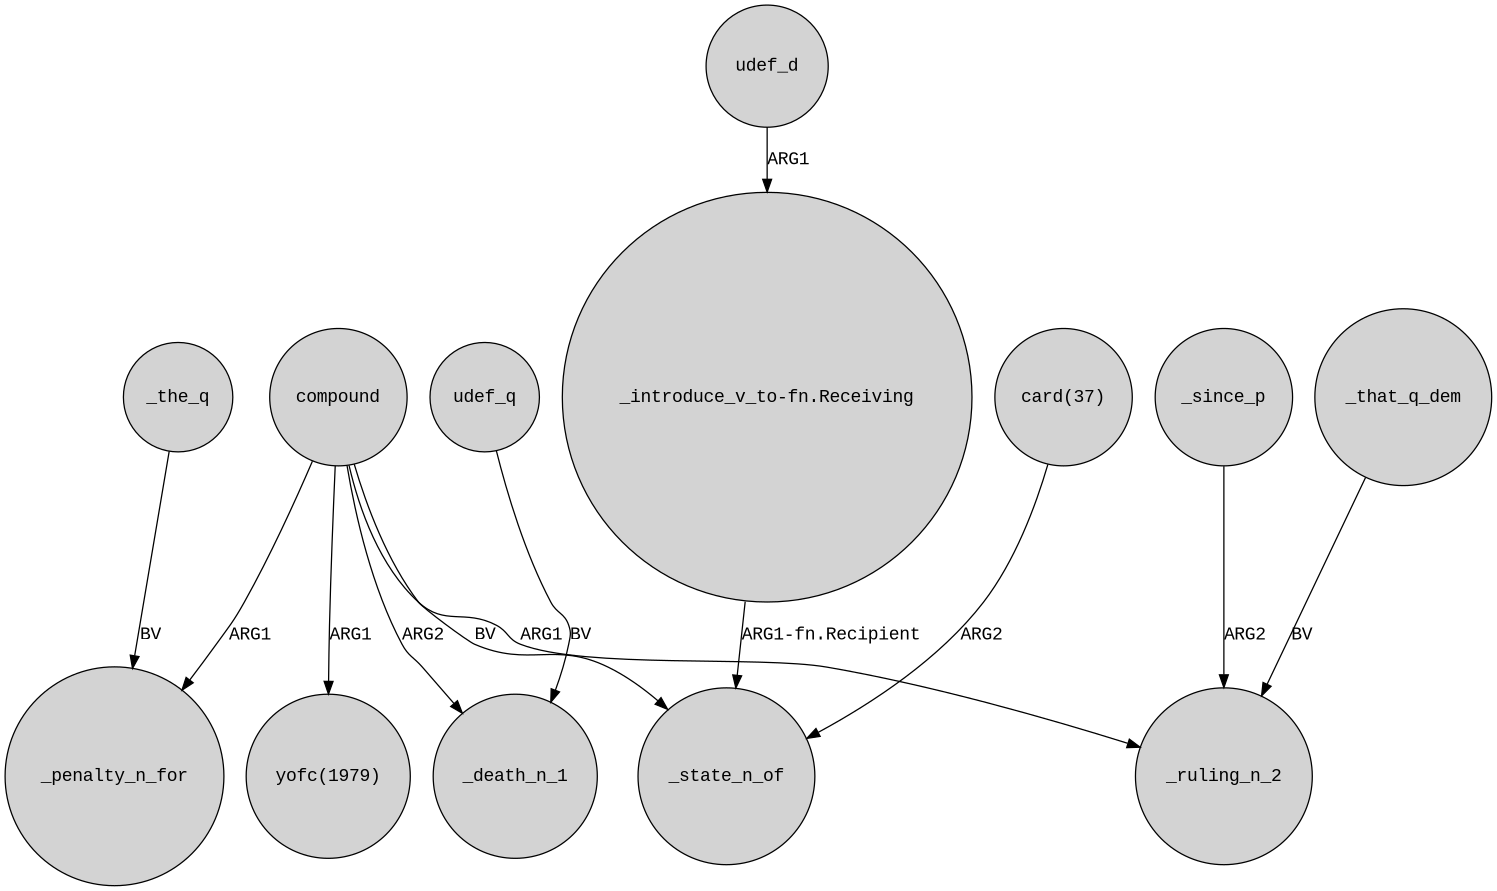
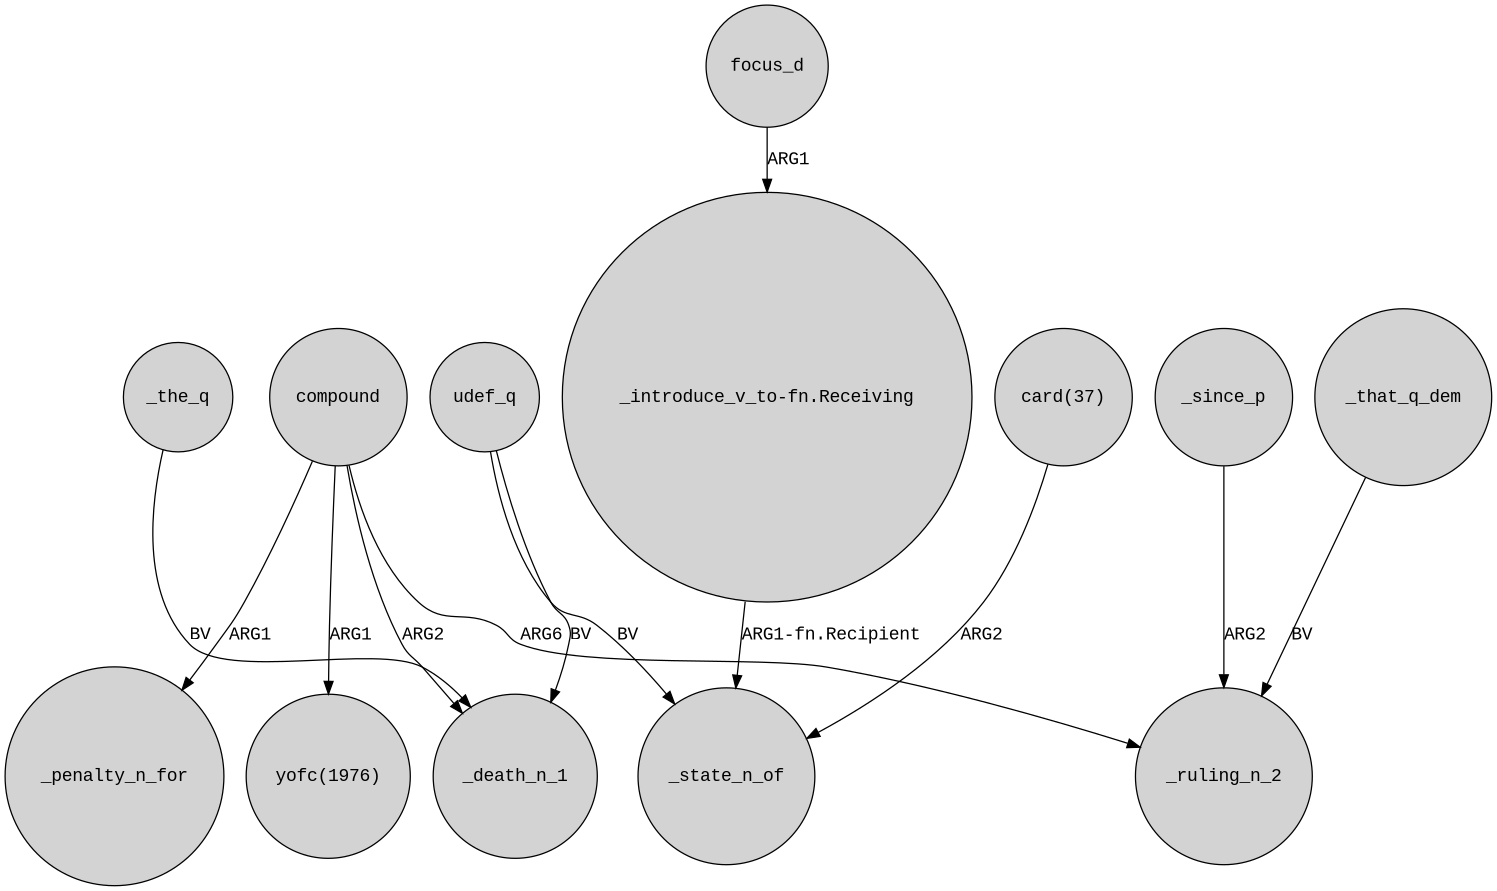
(767, 66) -> (767, 66)
(152, 553) -> (228, 659)
(542, 635) -> (542, 635)
(464, 637) -> (579, 617)
(328, 776) -> (328, 776)
